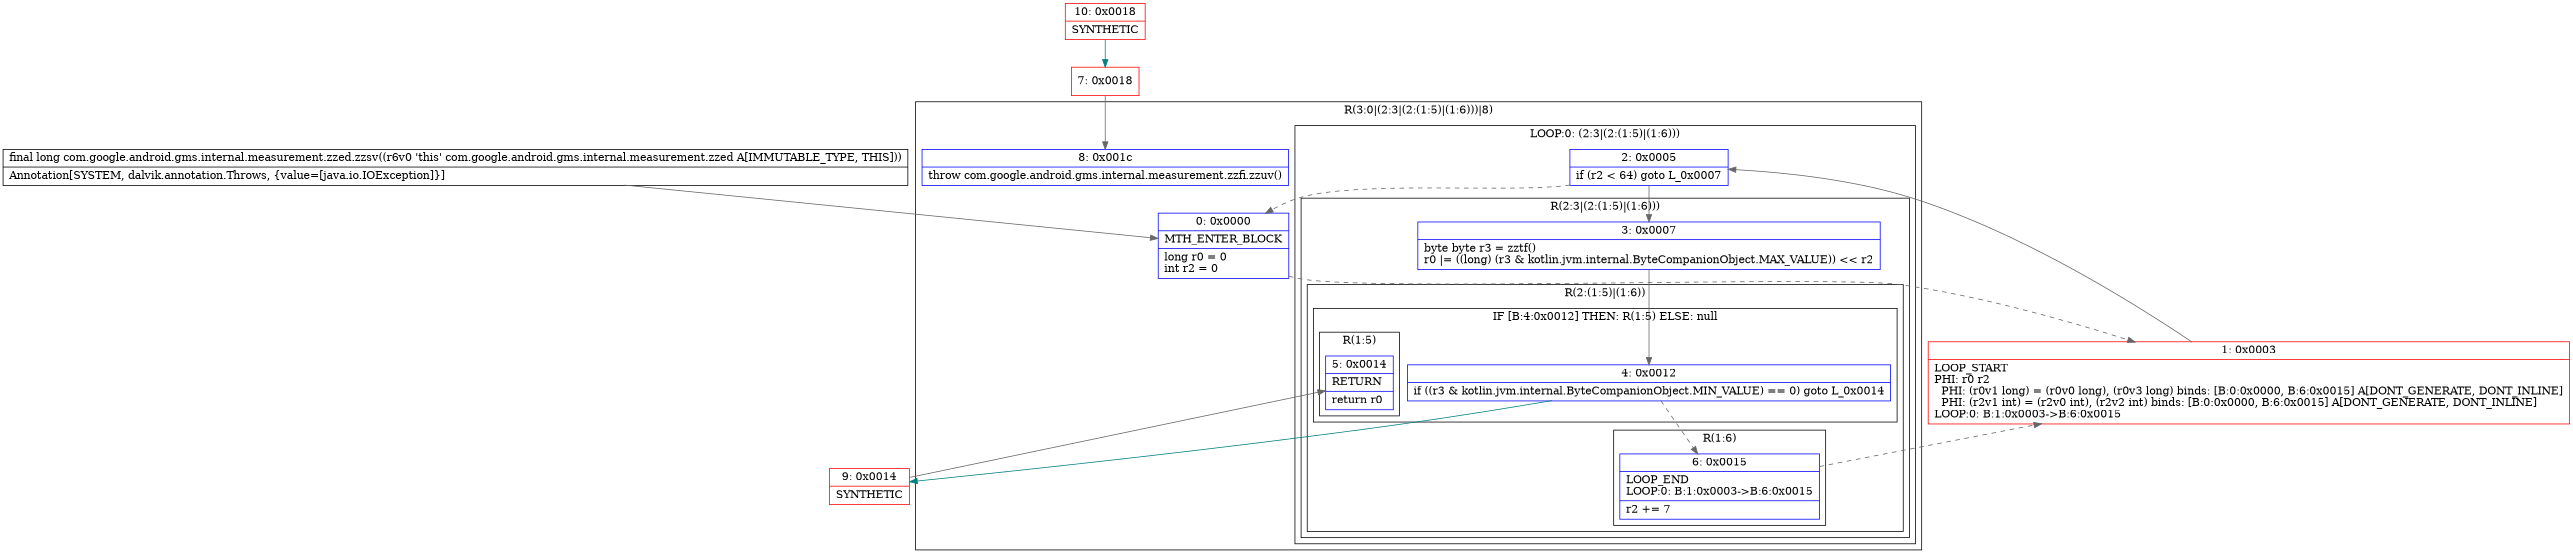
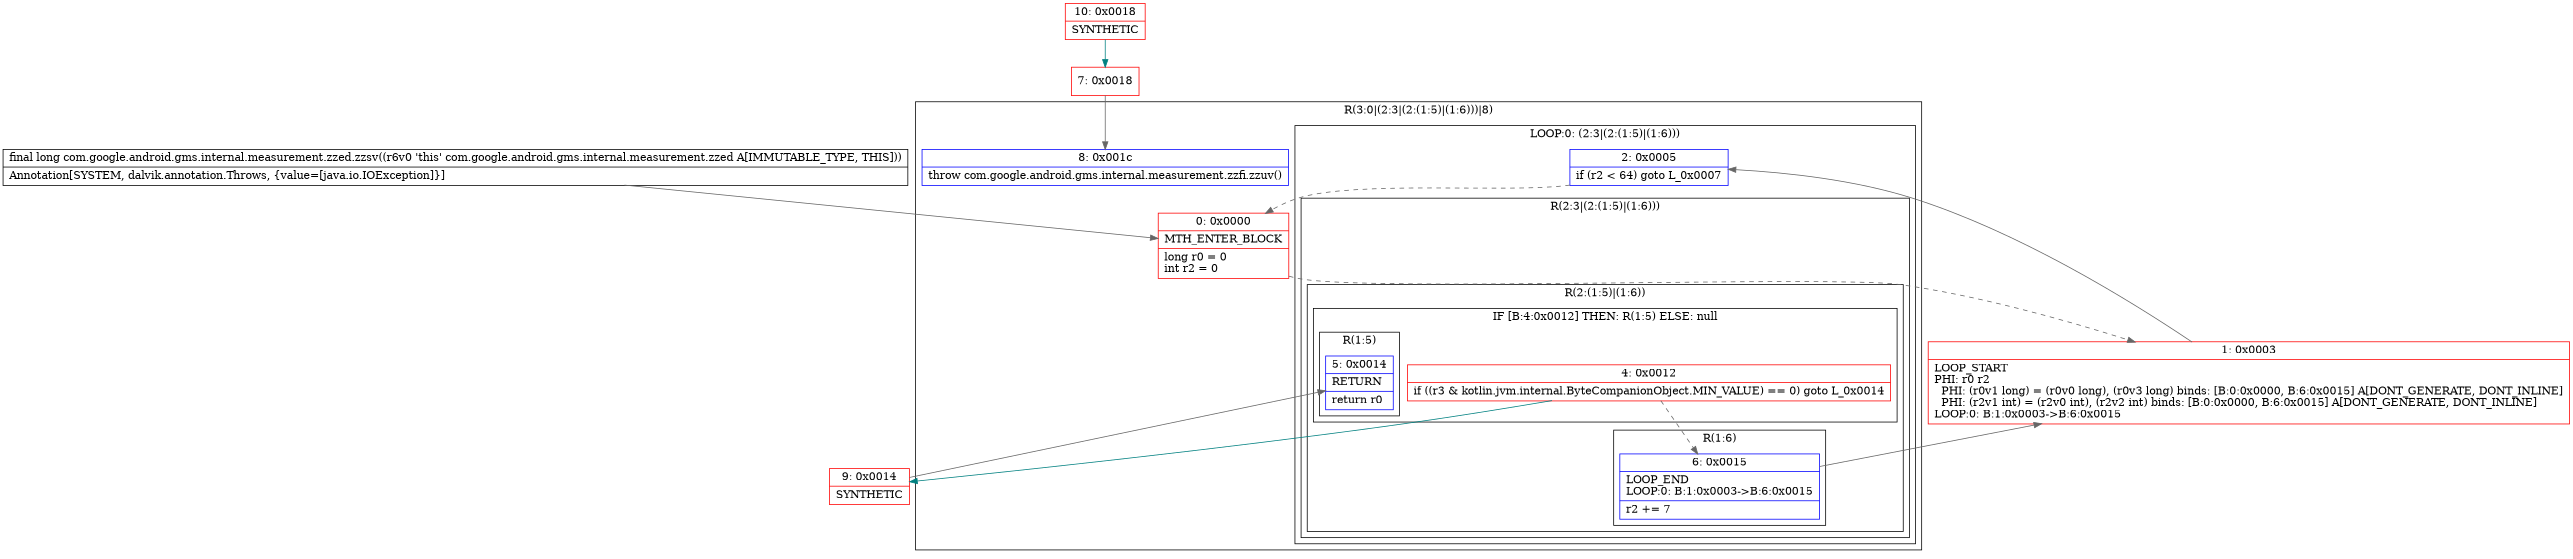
(1224, 246) -> (1224, 246)
(1649, 246) -> none
(1649, 383) -> (1649, 383)
(1927, 446) -> (1927, 446)
